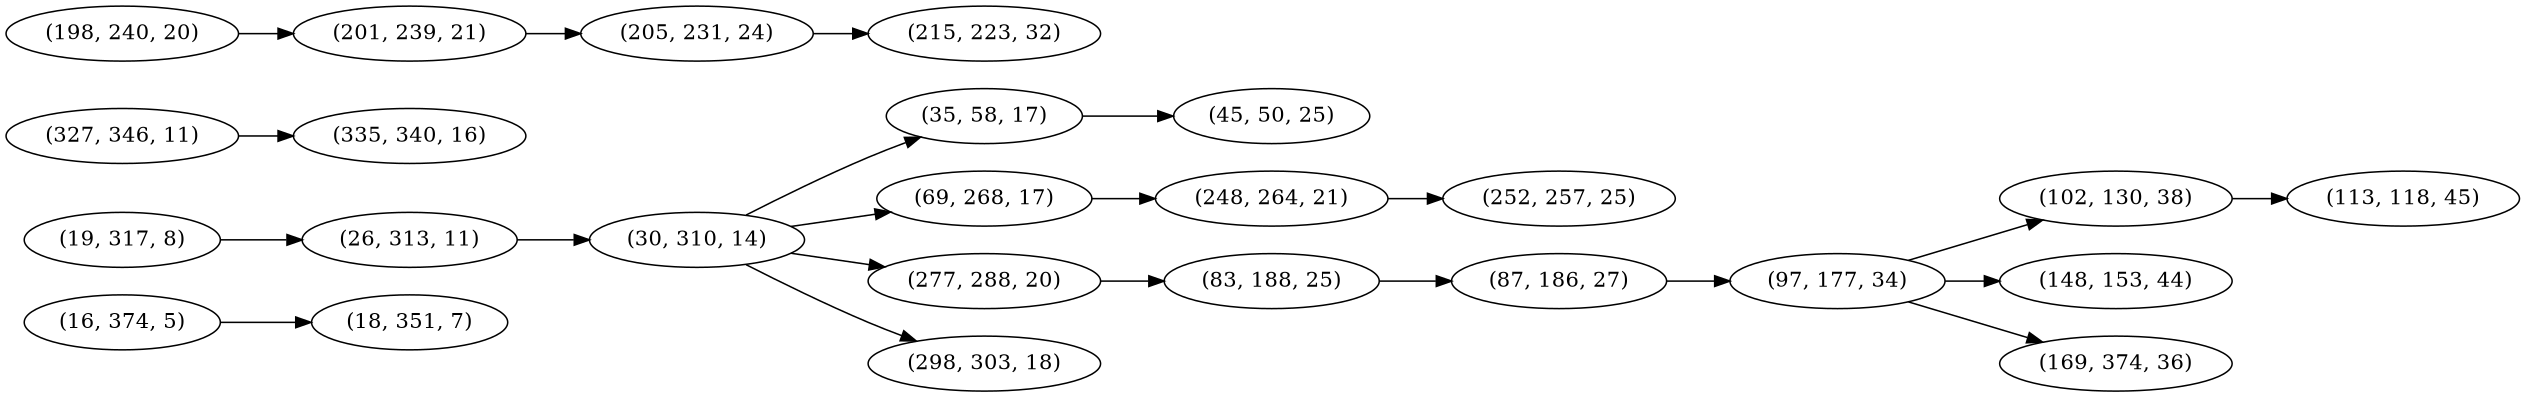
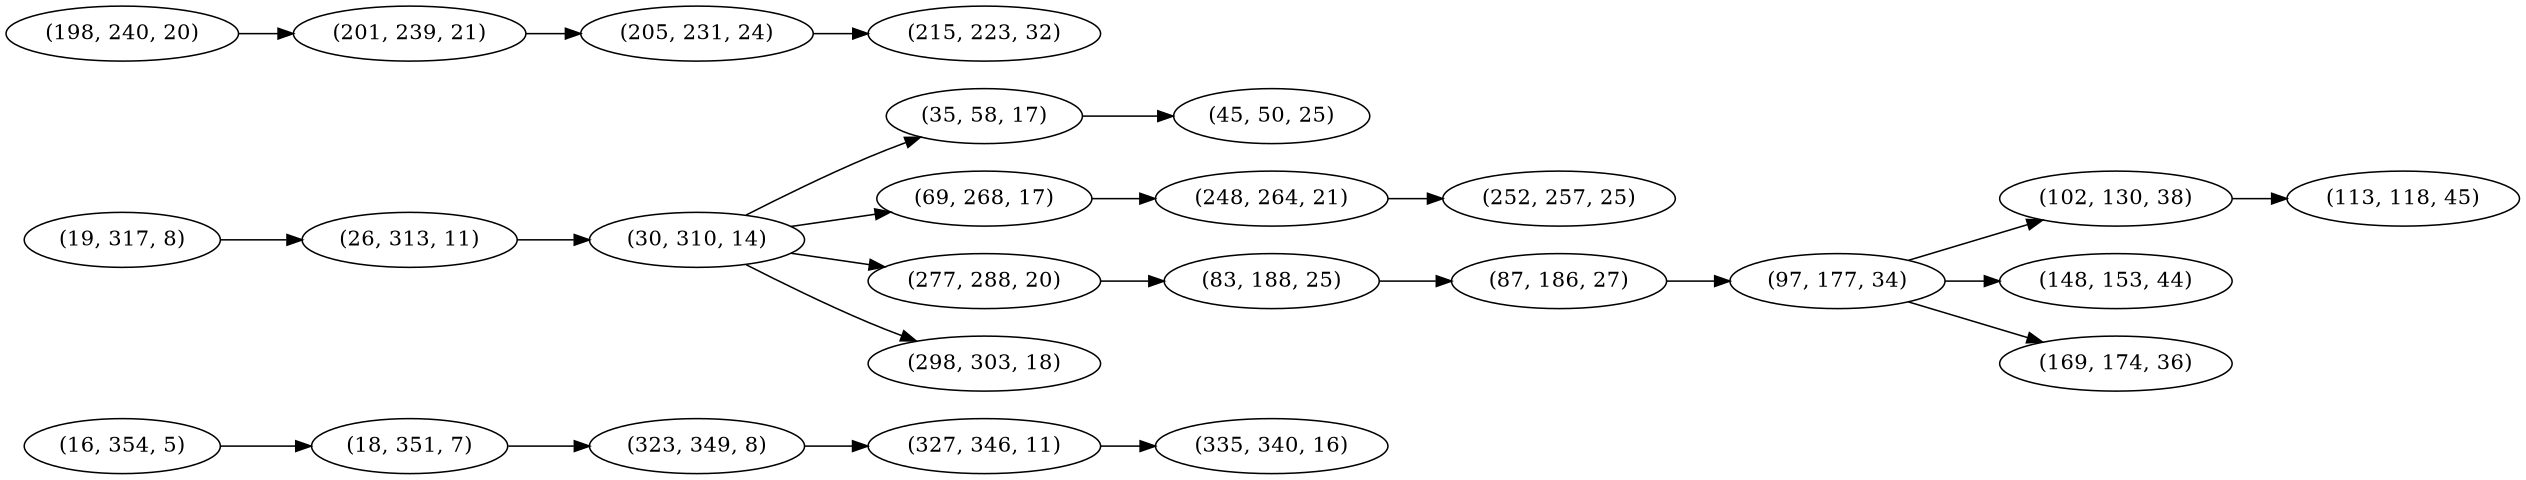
(122, 322) -> (122, 446)
(2116, 364) -> (2116, 364)
none -> (697, 446)
